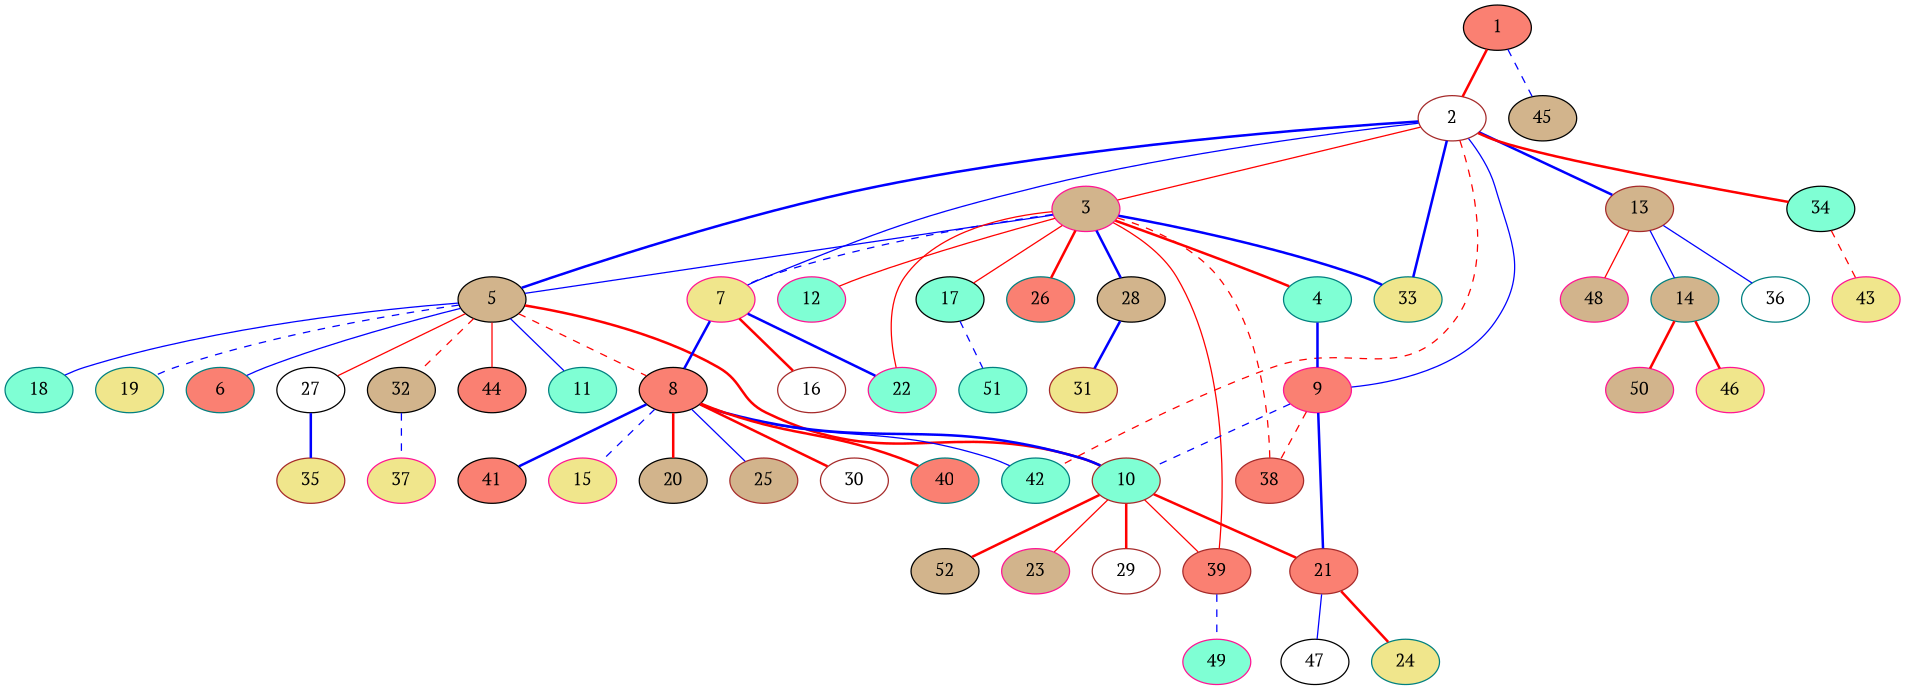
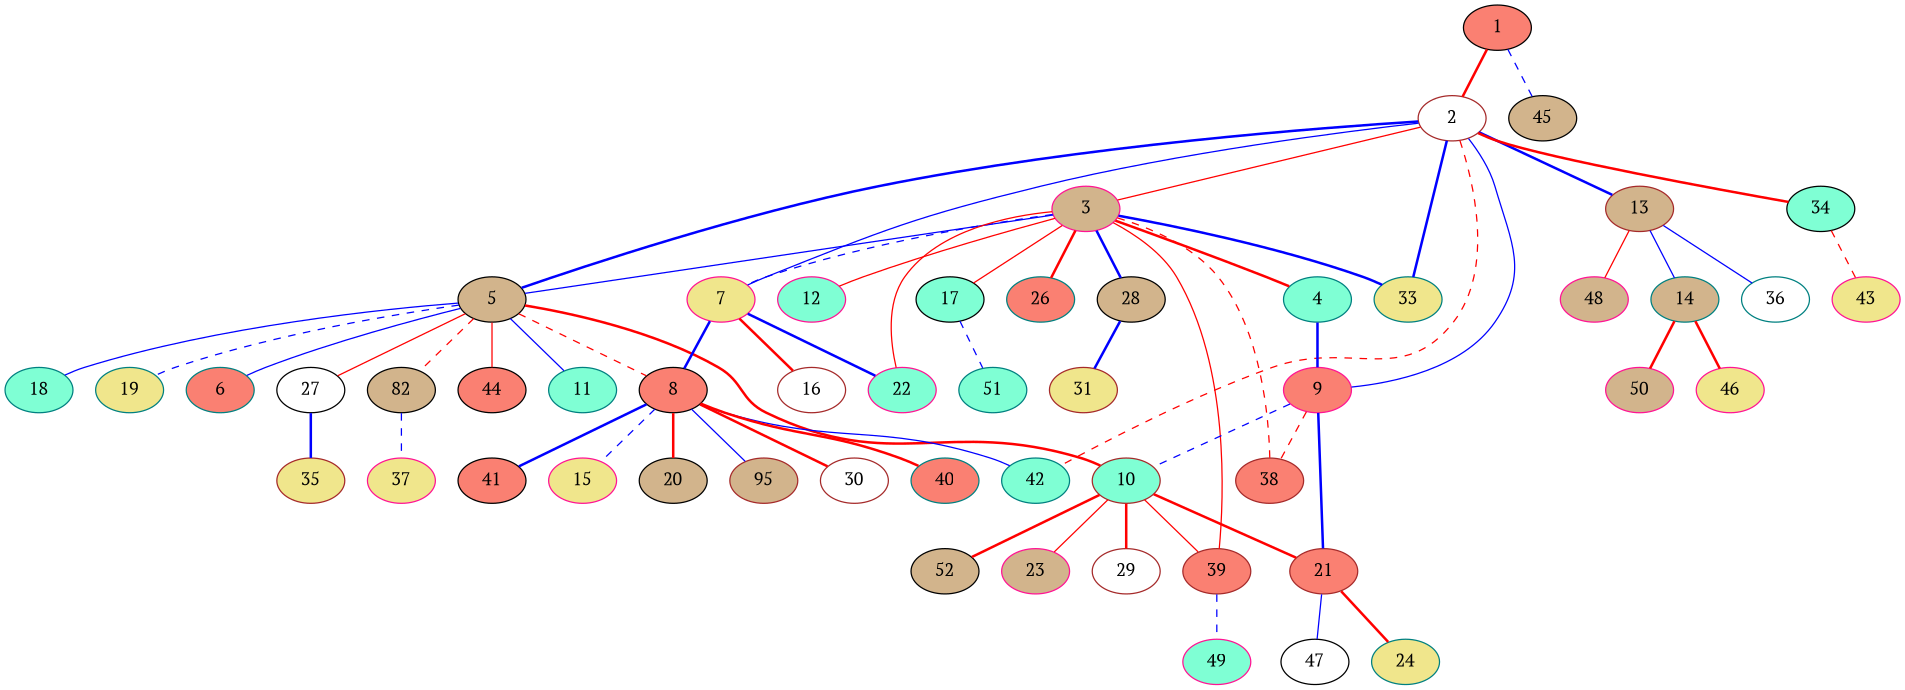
(401, 390) -> (401, 390)
(931, 435) -> none
(764, 481) -> (764, 481)
